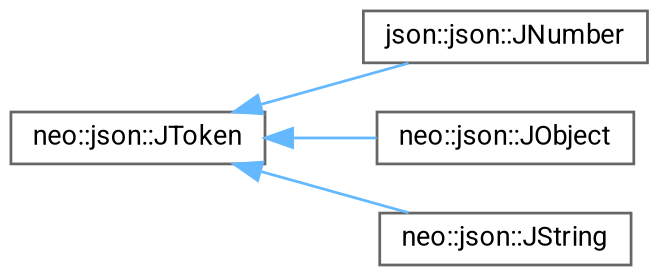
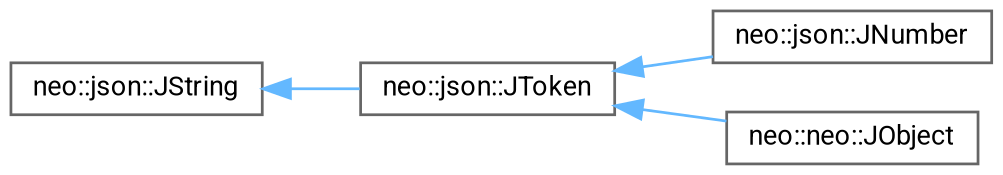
(505, 37) -> (852, 37)
(505, 138) -> (852, 138)
(335, 192) -> (325, 89)
